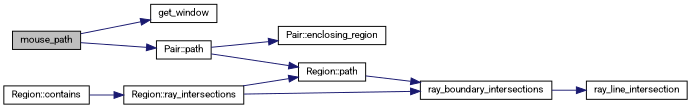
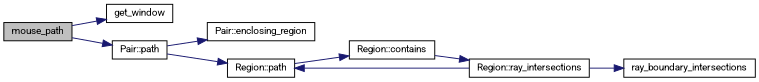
(388, 79) -> (317, 60)
(637, 90) -> none
